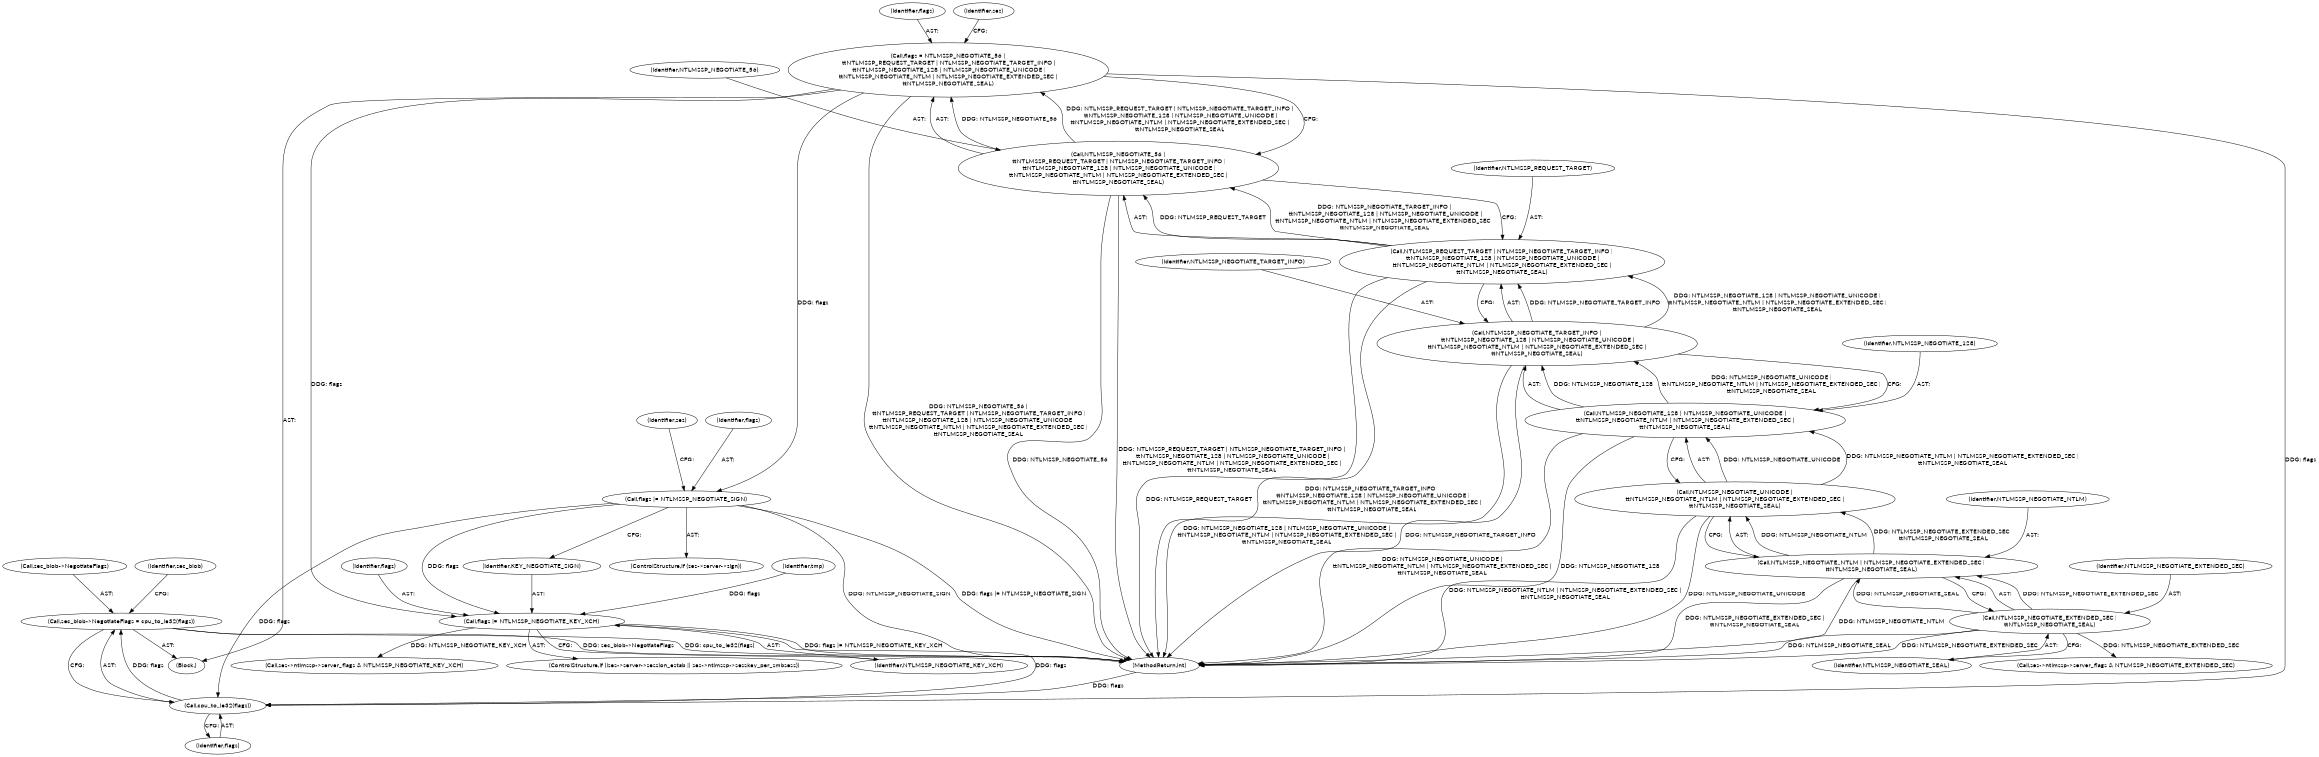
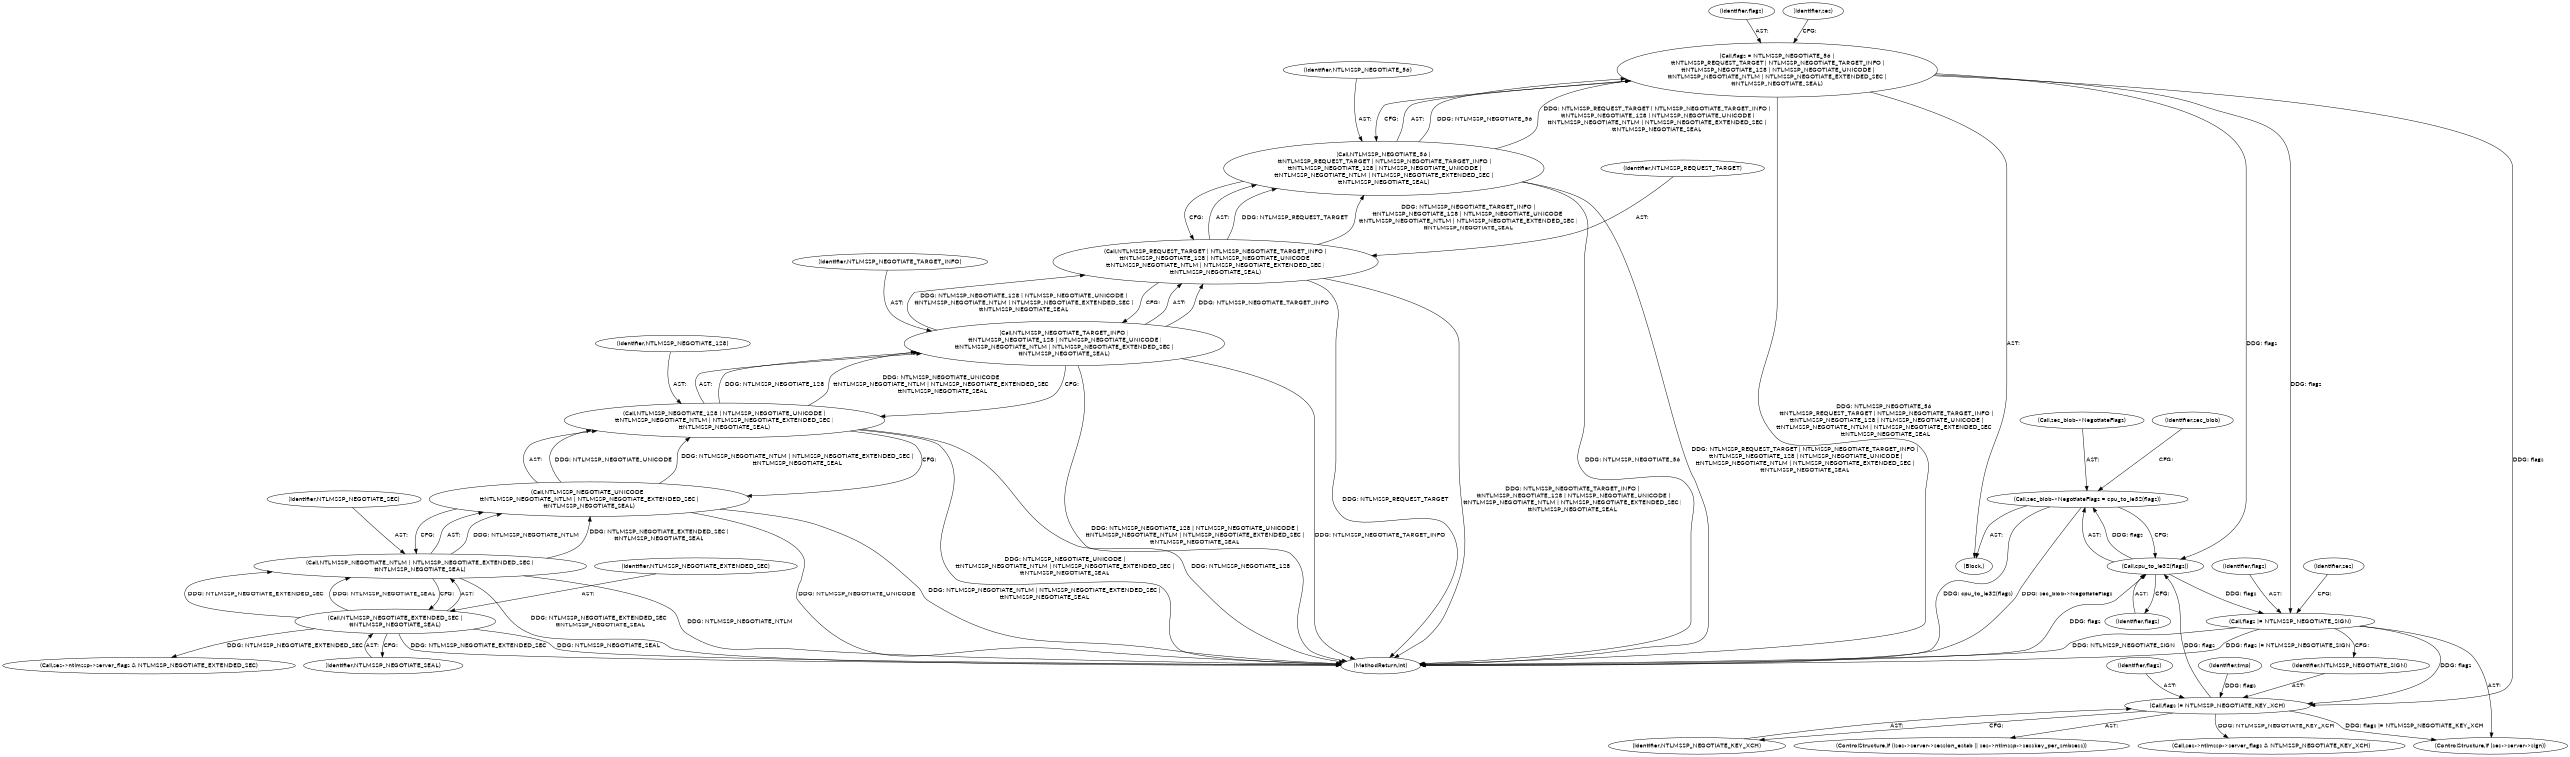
(2028, 499) -> (344, 499)
(379, 536) -> (2213, 596)
(532, 566) -> (2350, 666)
(795, 643) -> (2359, 731)
